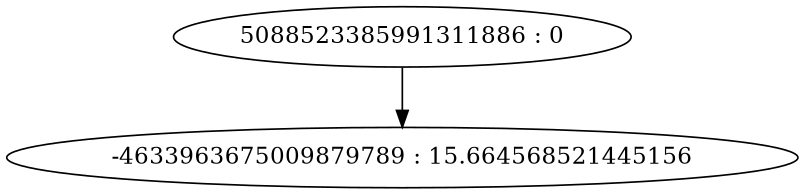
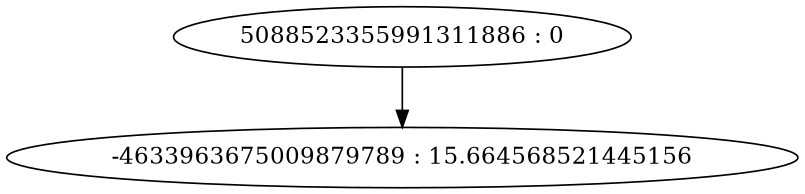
(402, 37) -> (402, 37)
